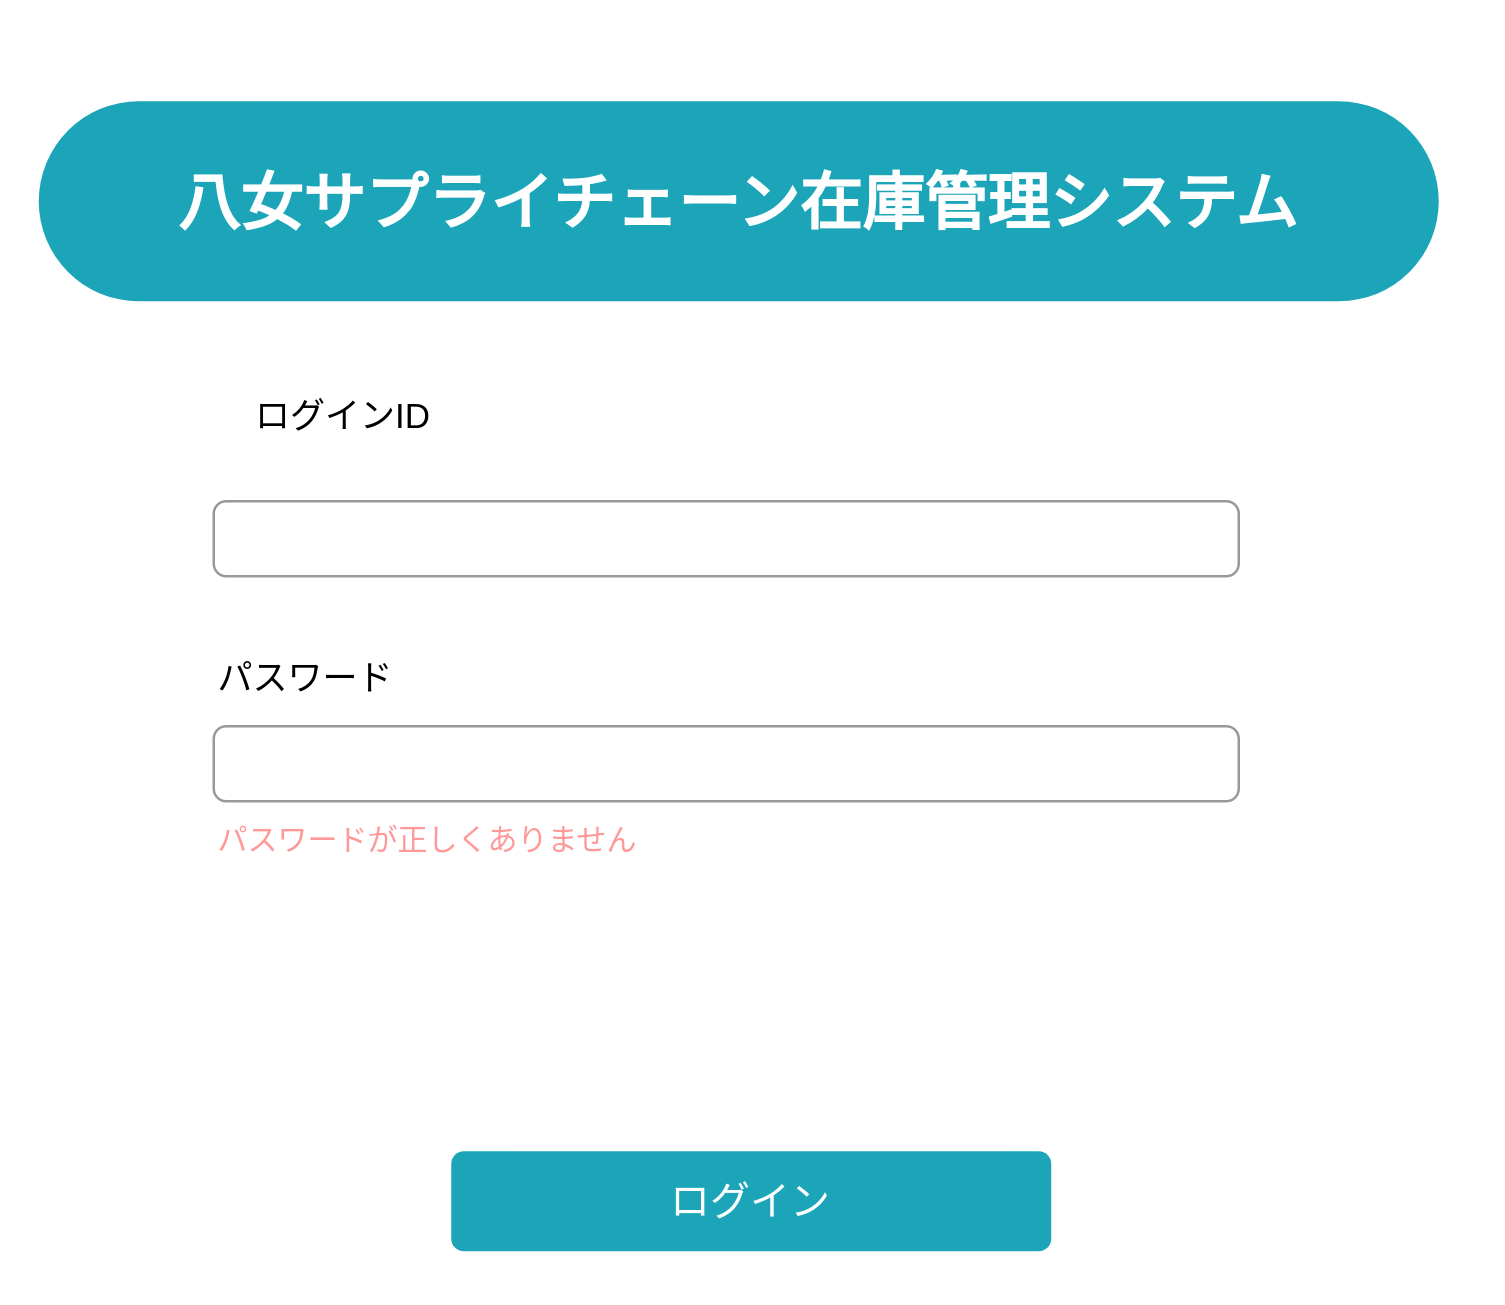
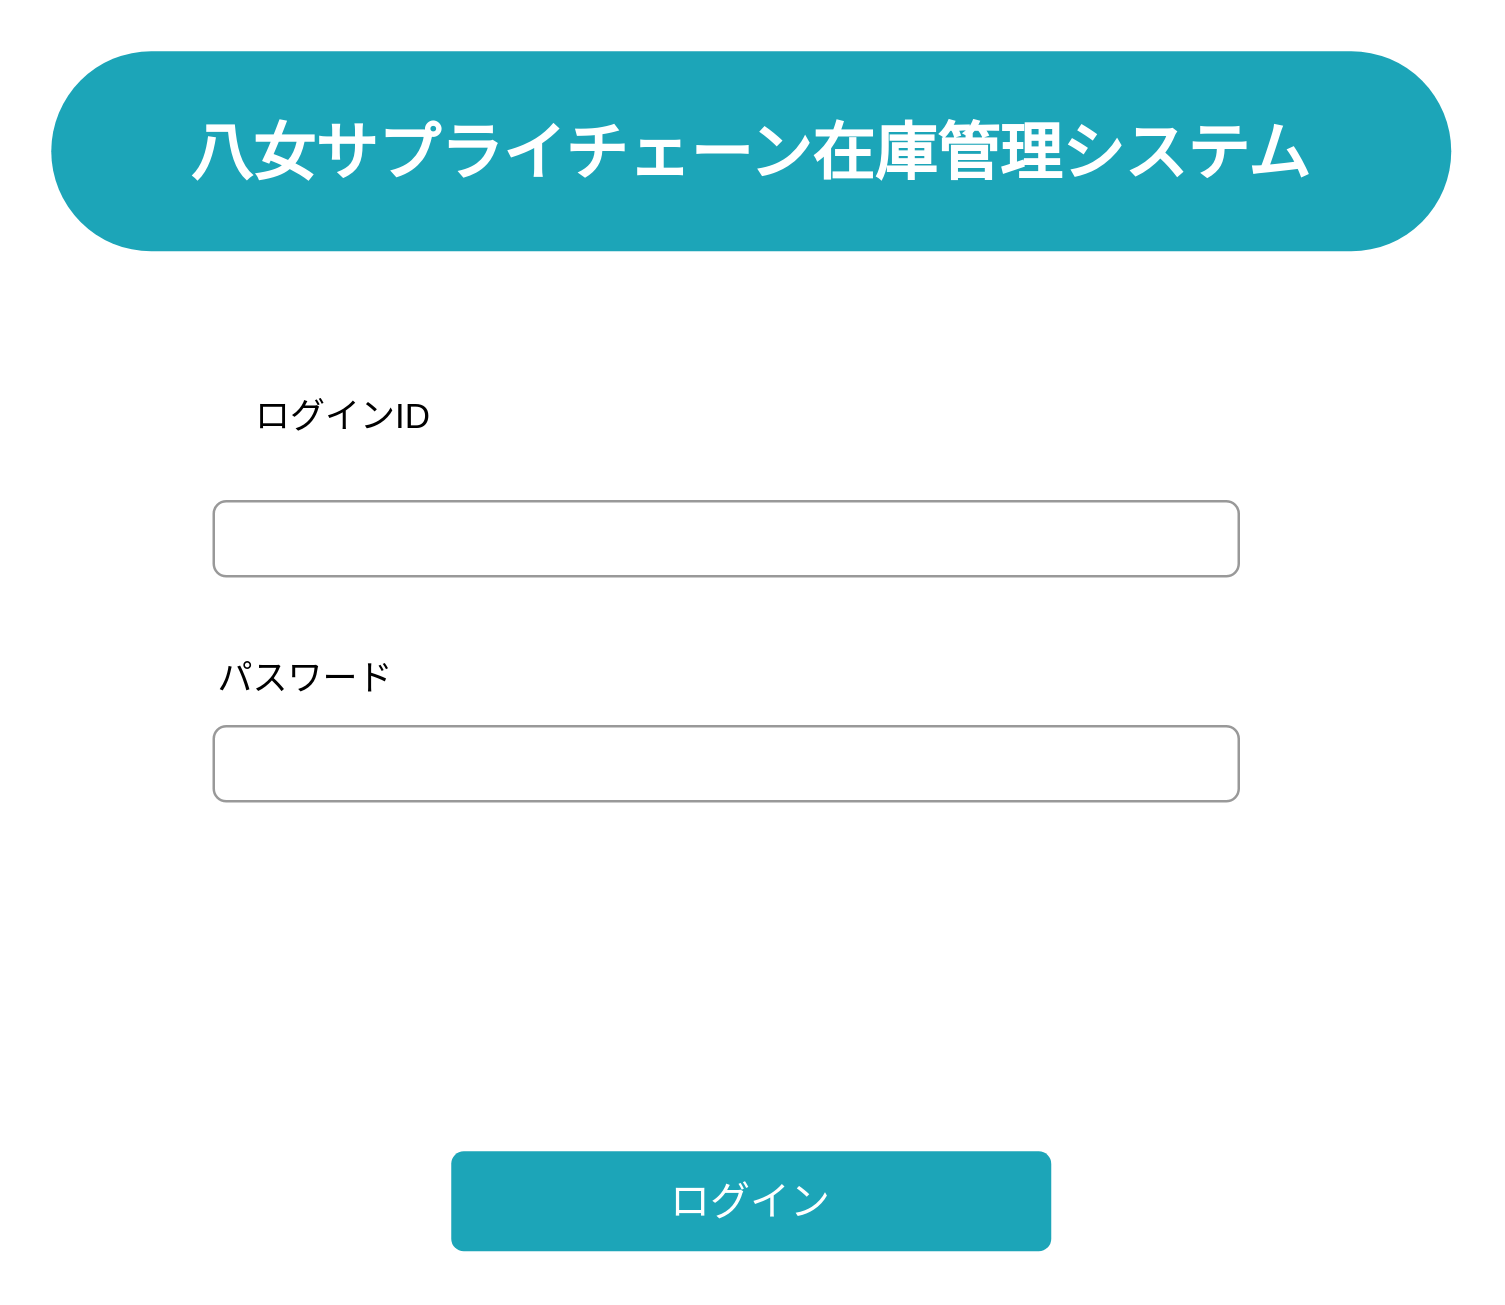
(739, 201) -> (751, 151)
(539, 839) -> none
